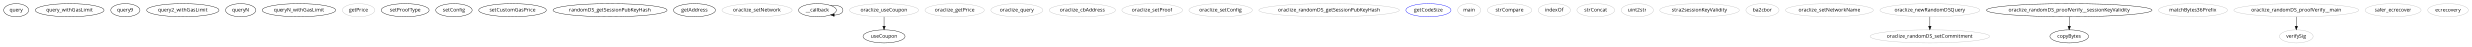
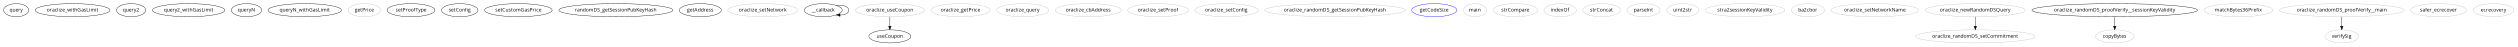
(70, 10) -> (73, 10)
(125, 10) -> (131, 10)
none -> (1643, 10)
(2069, 36) -> (2115, 36)
